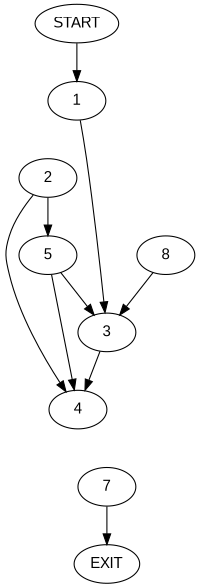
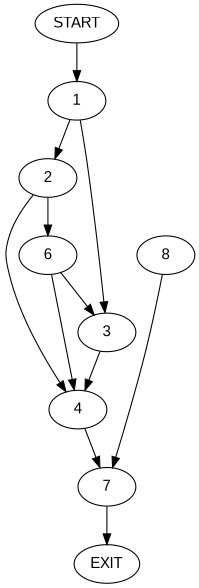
none -> (64, 134)
(48, 255) -> (48, 255)
(140, 290) -> (142, 367)
none -> (90, 443)
